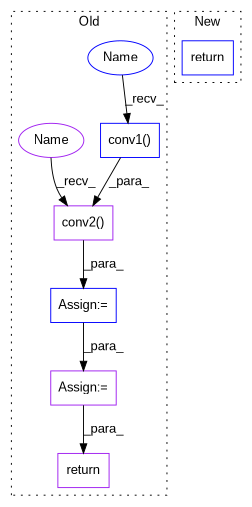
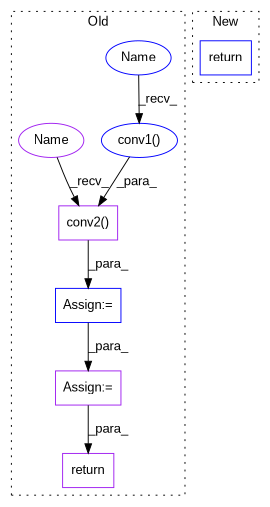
(130, 140) -> (139, 140)
